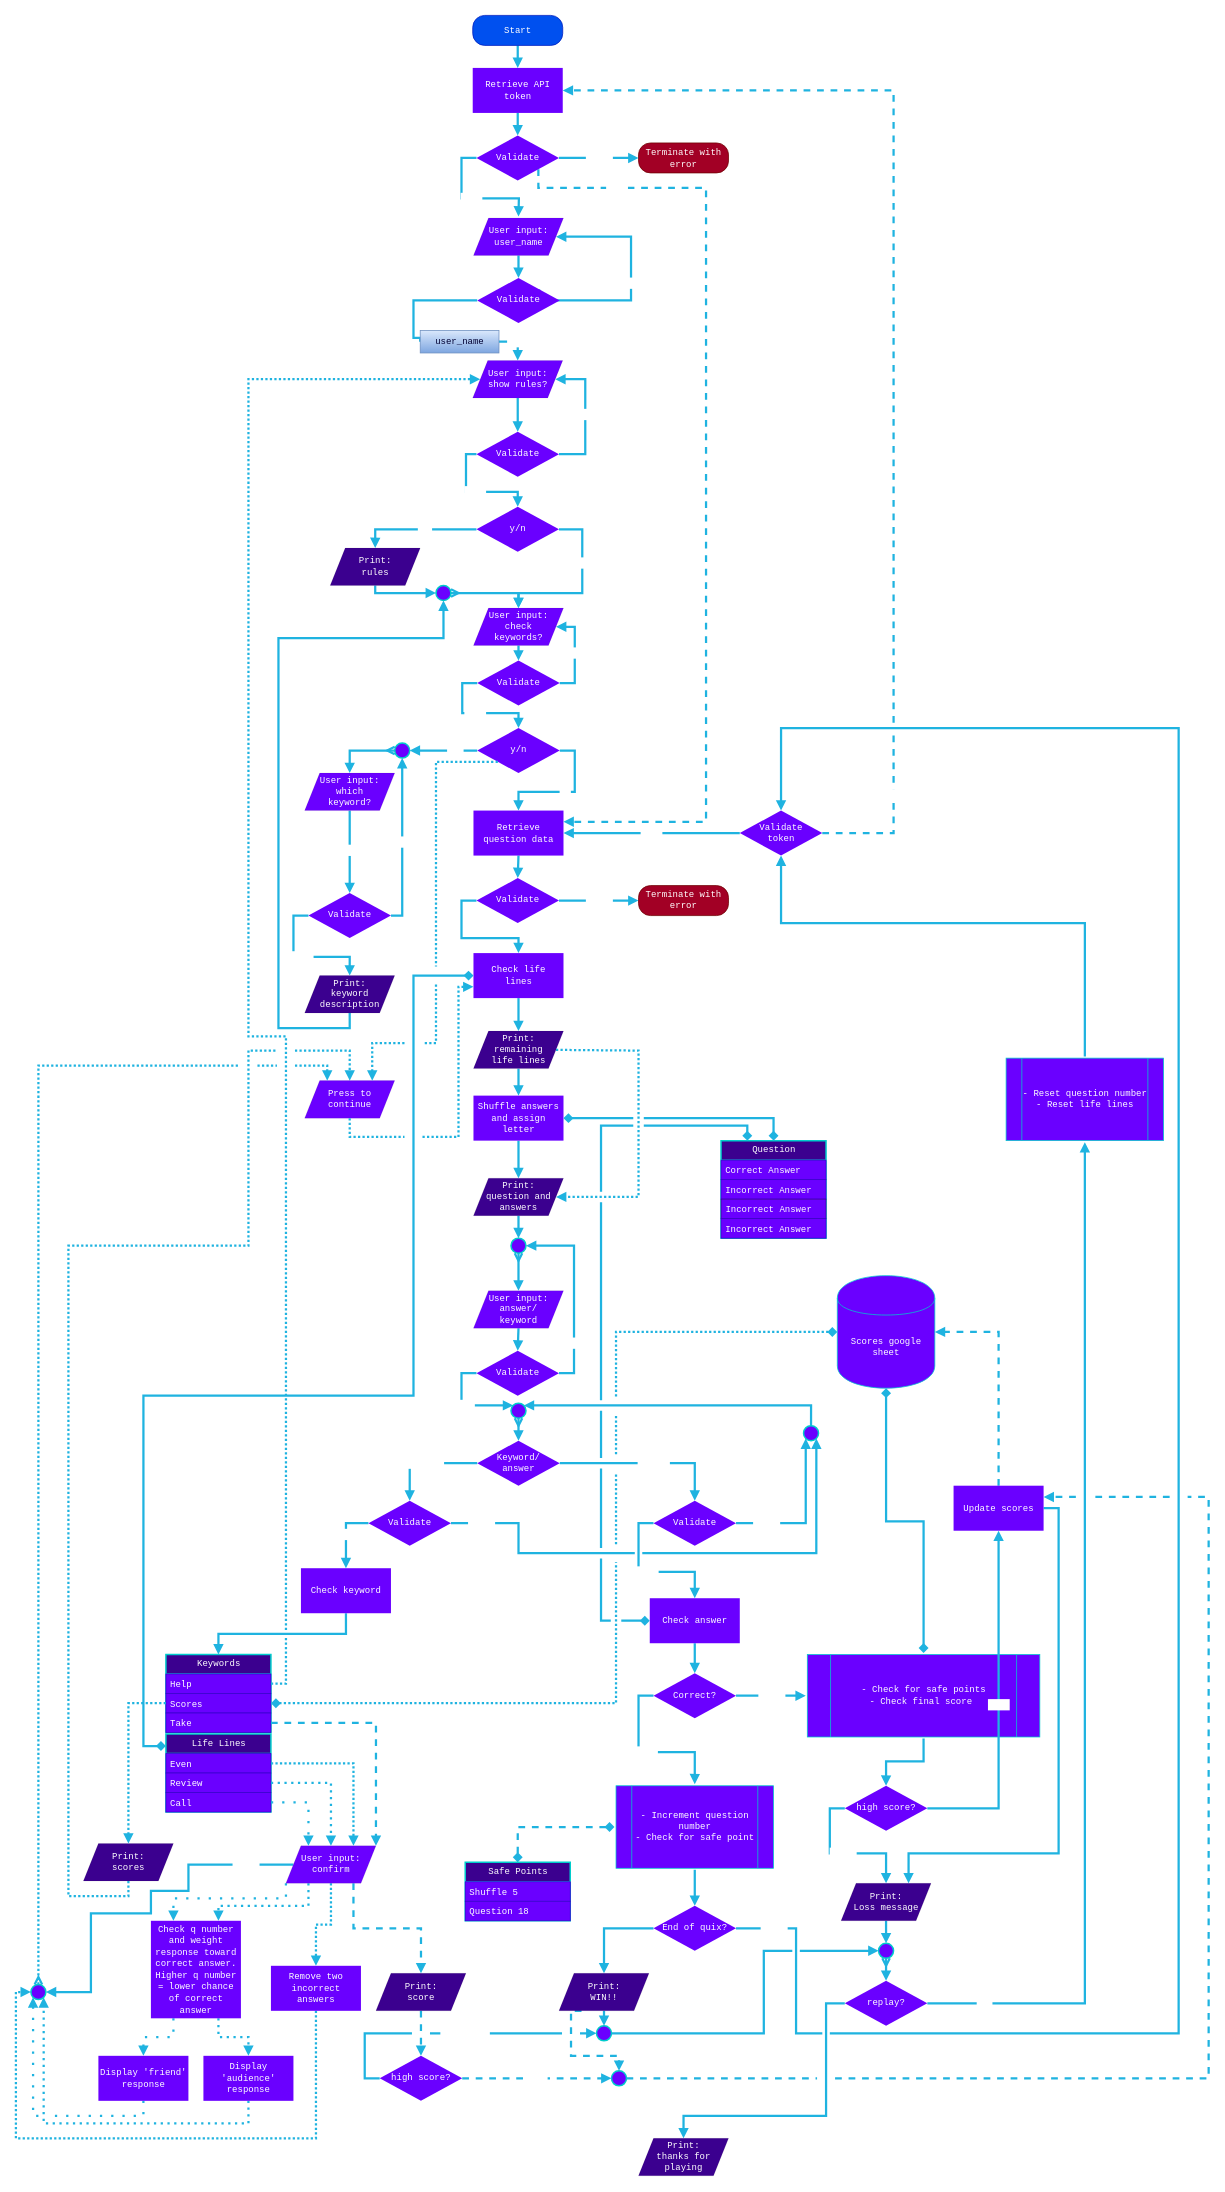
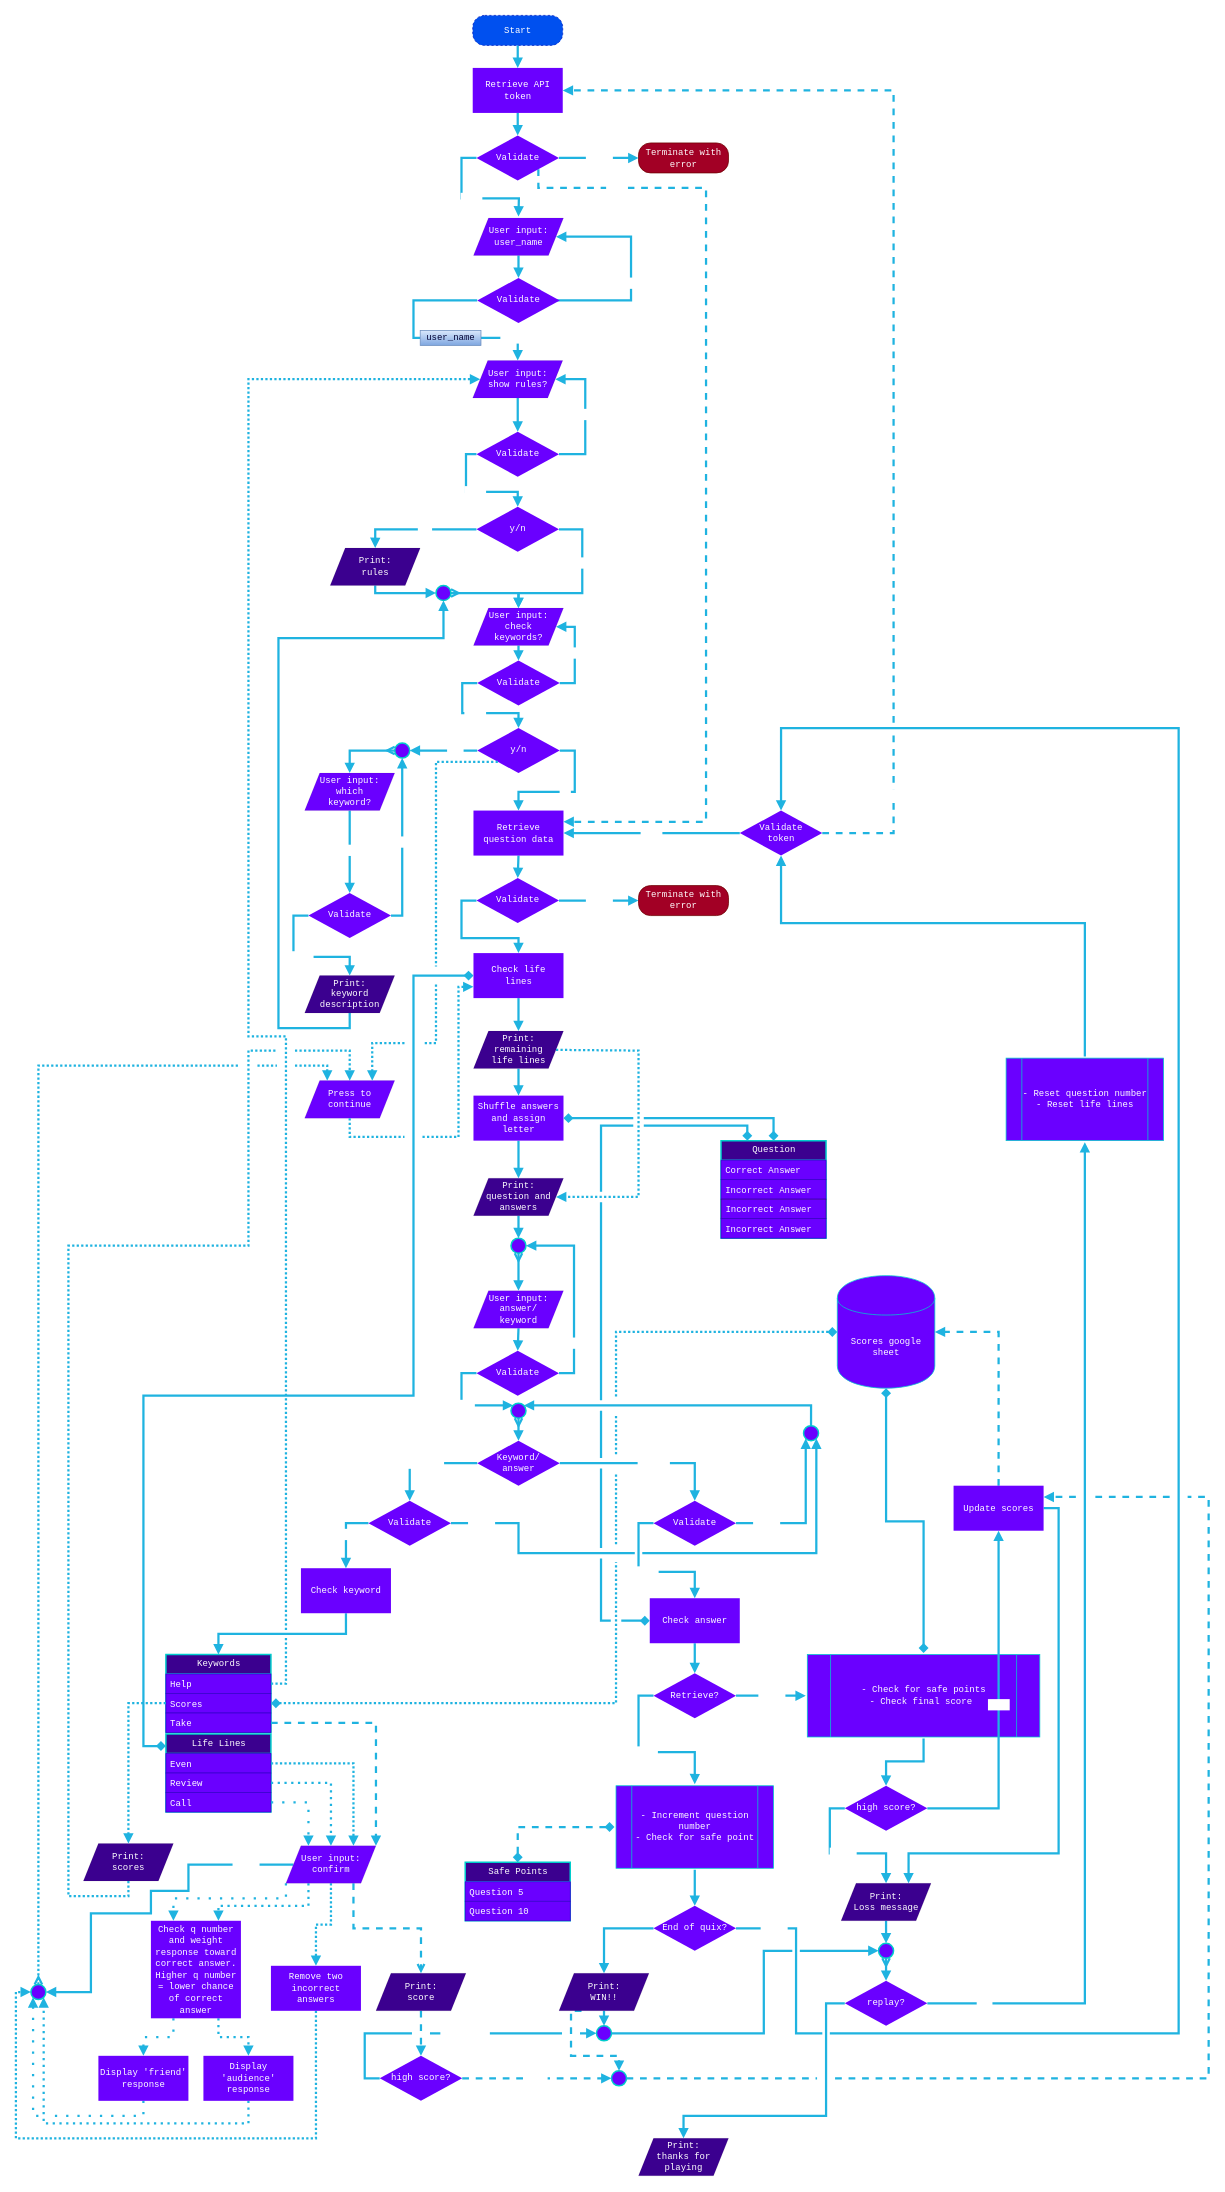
(518, 30) -> (518, 30)
(460, 342) -> (451, 338)
(695, 1695) -> (695, 1695)
(490, 1892) -> (492, 1892)
(495, 1911) -> (495, 1911)
(421, 1962) -> (421, 1963)
